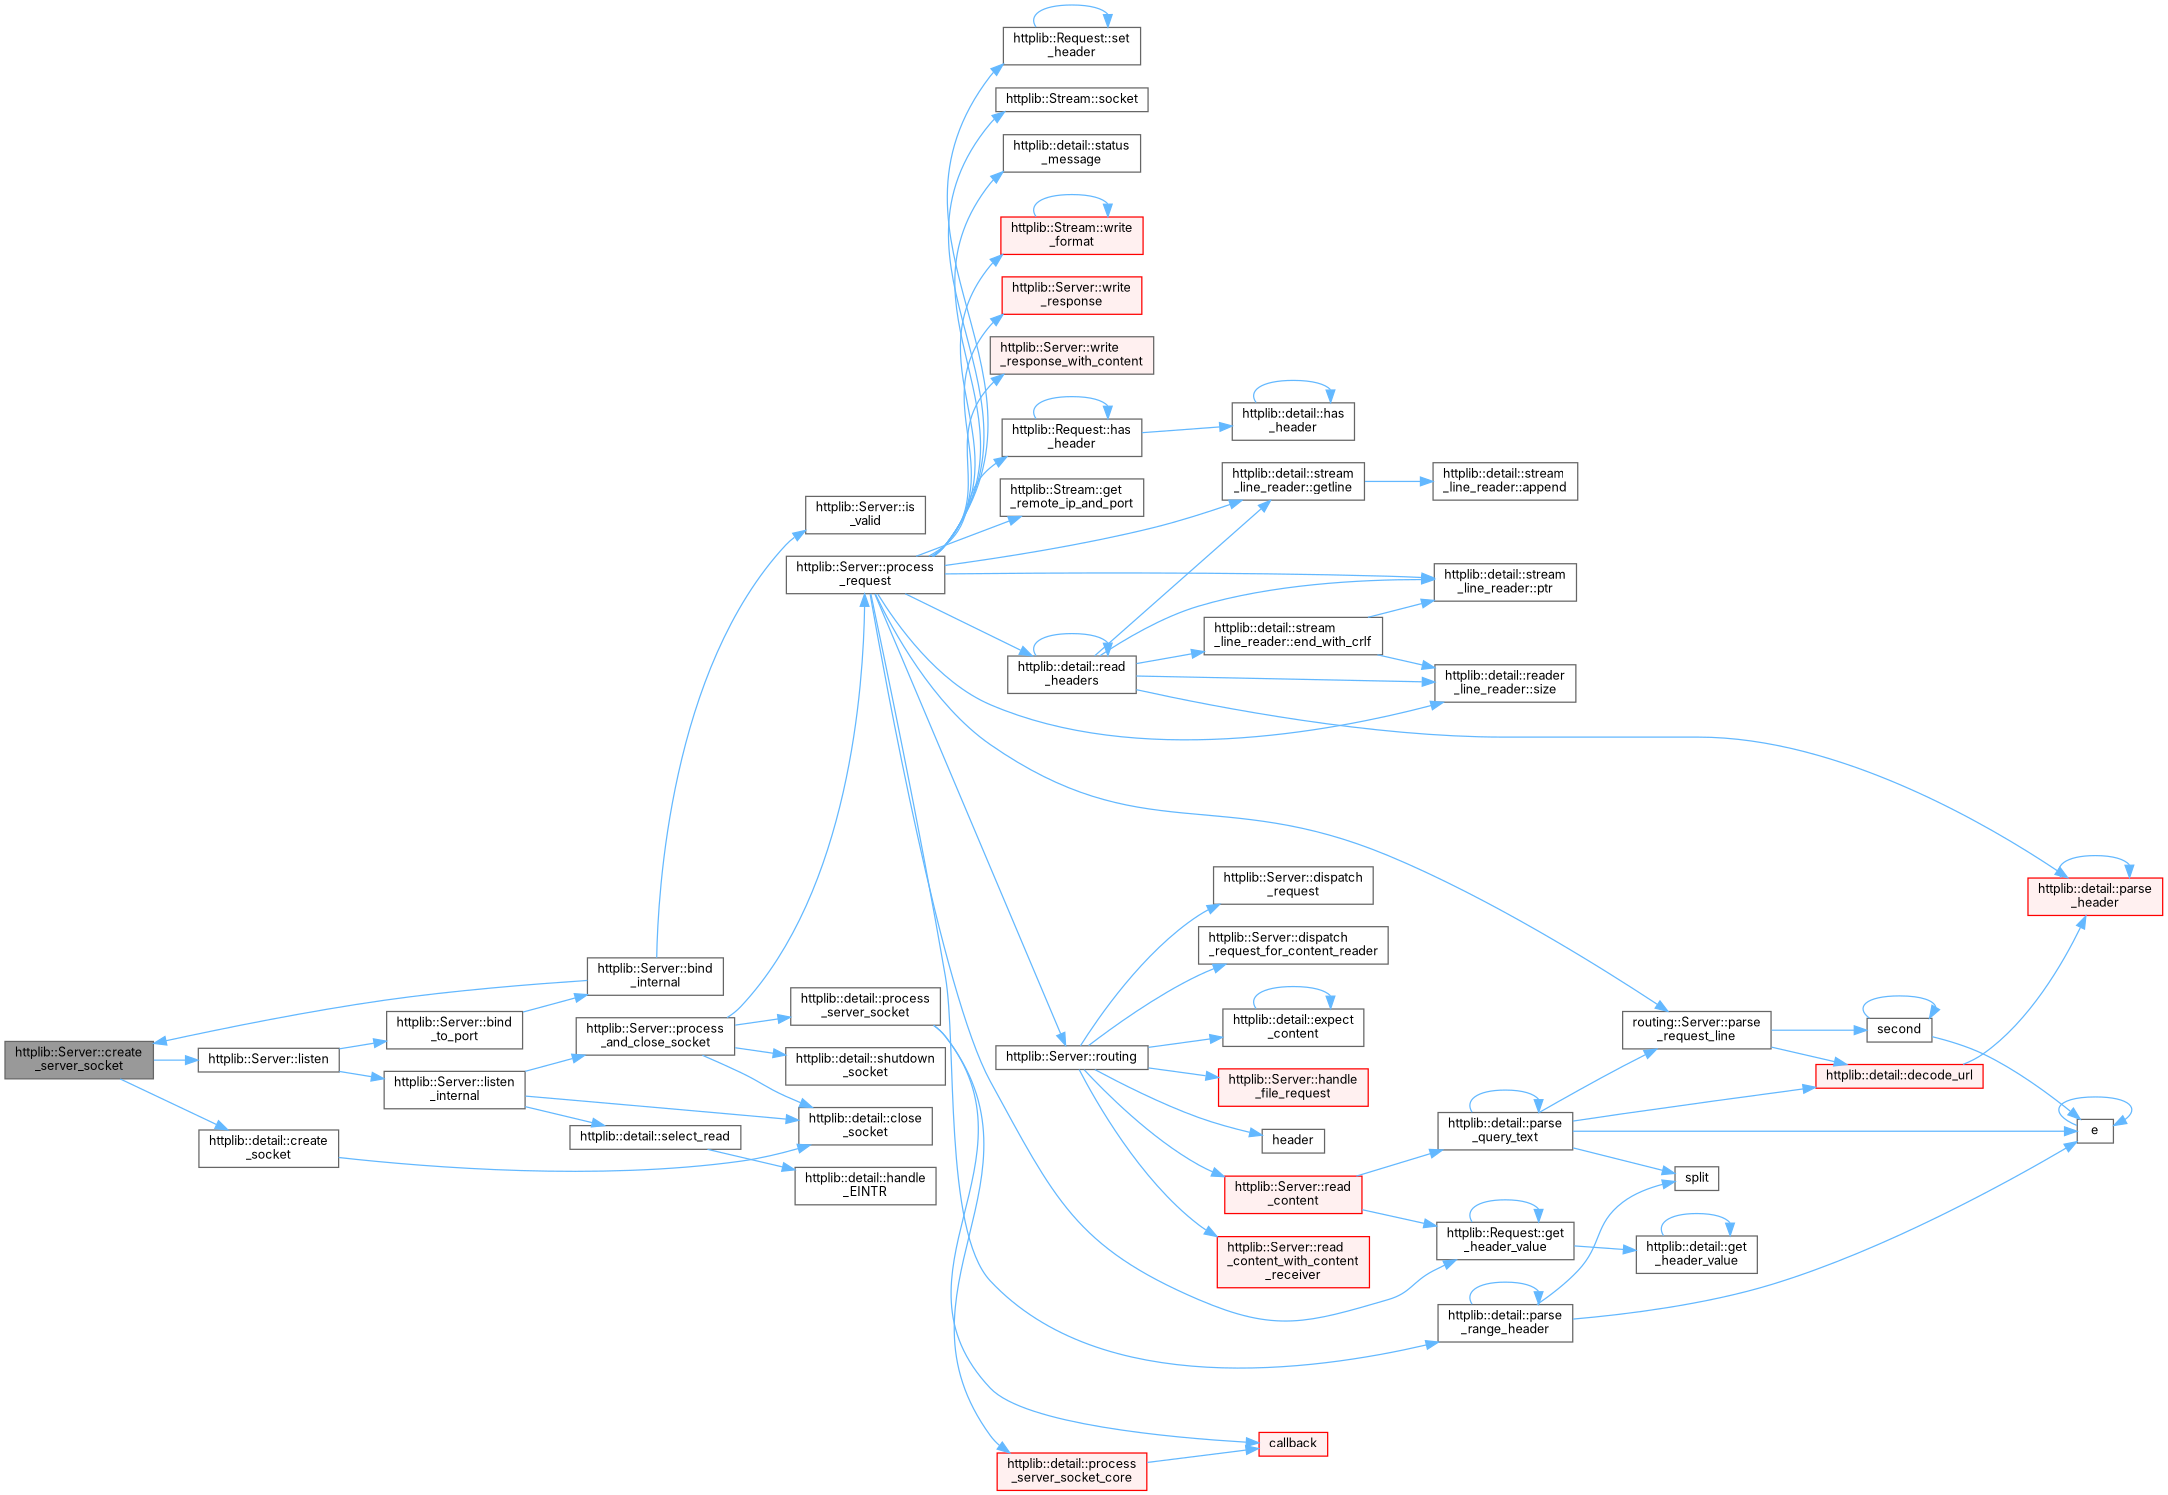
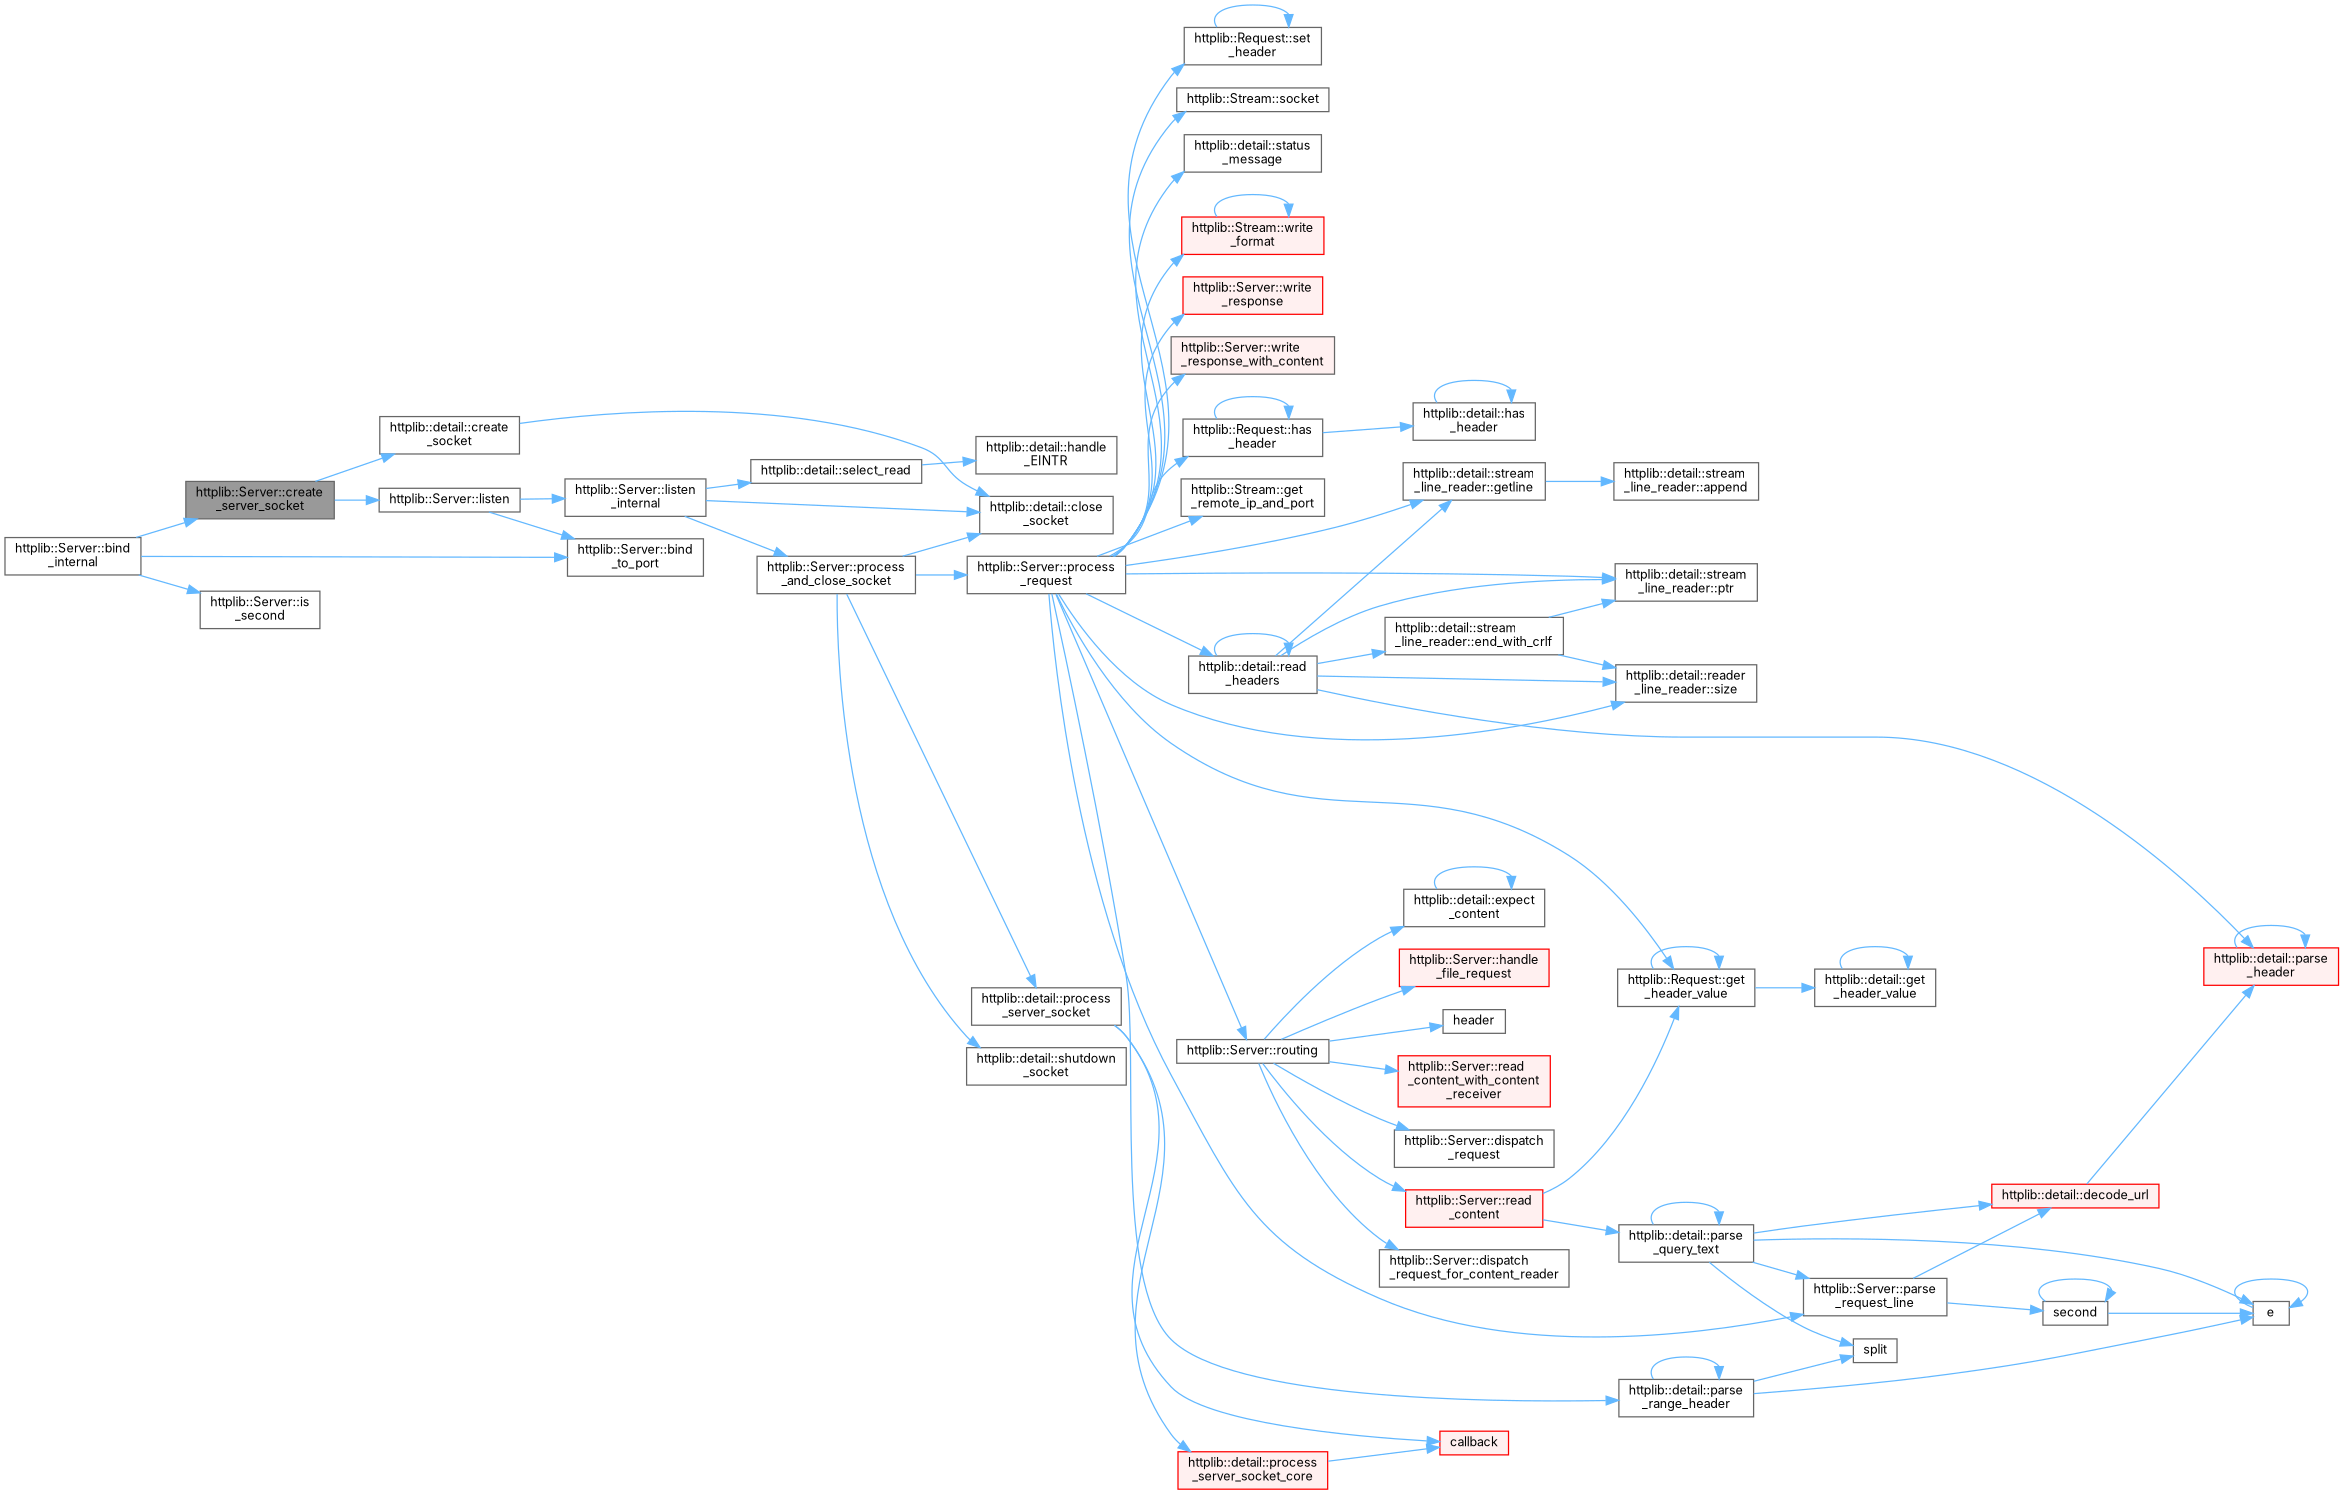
(866, 515) -> (260, 610)
(549, 1005) -> (348, 557)
(1697, 1030) -> (1875, 1297)
